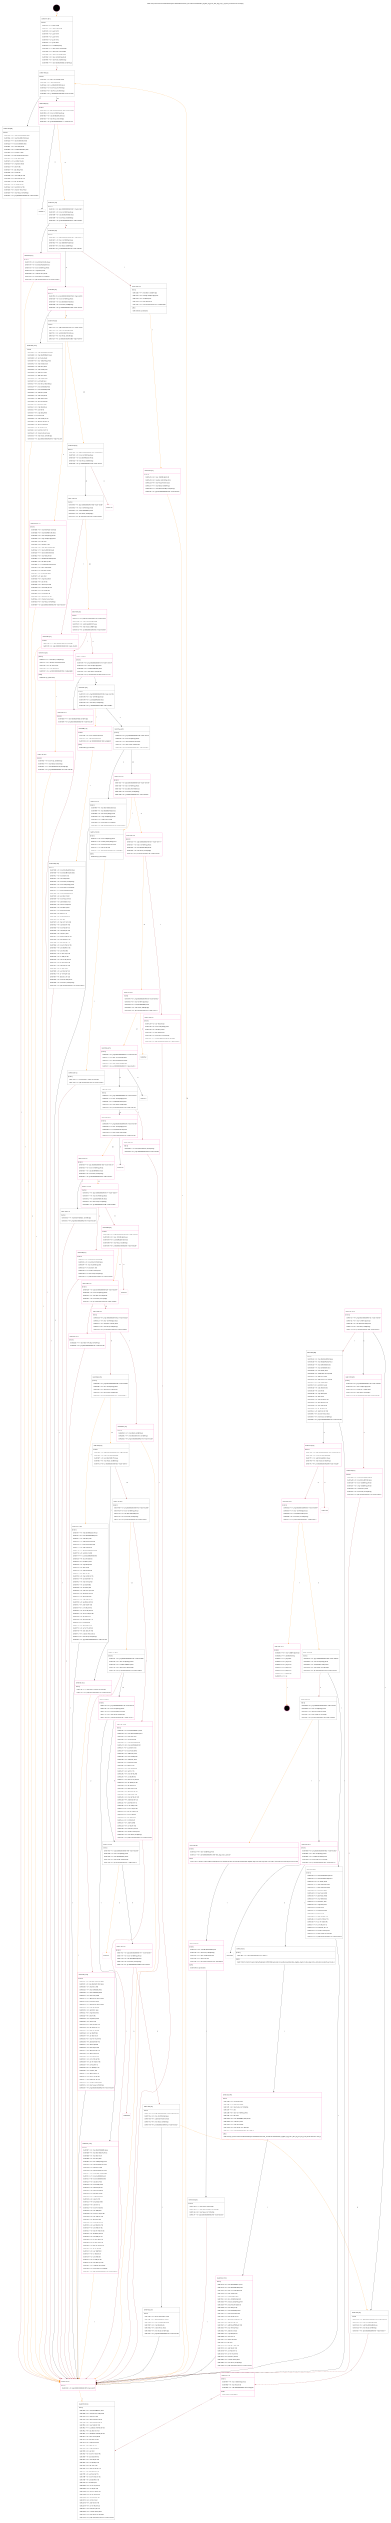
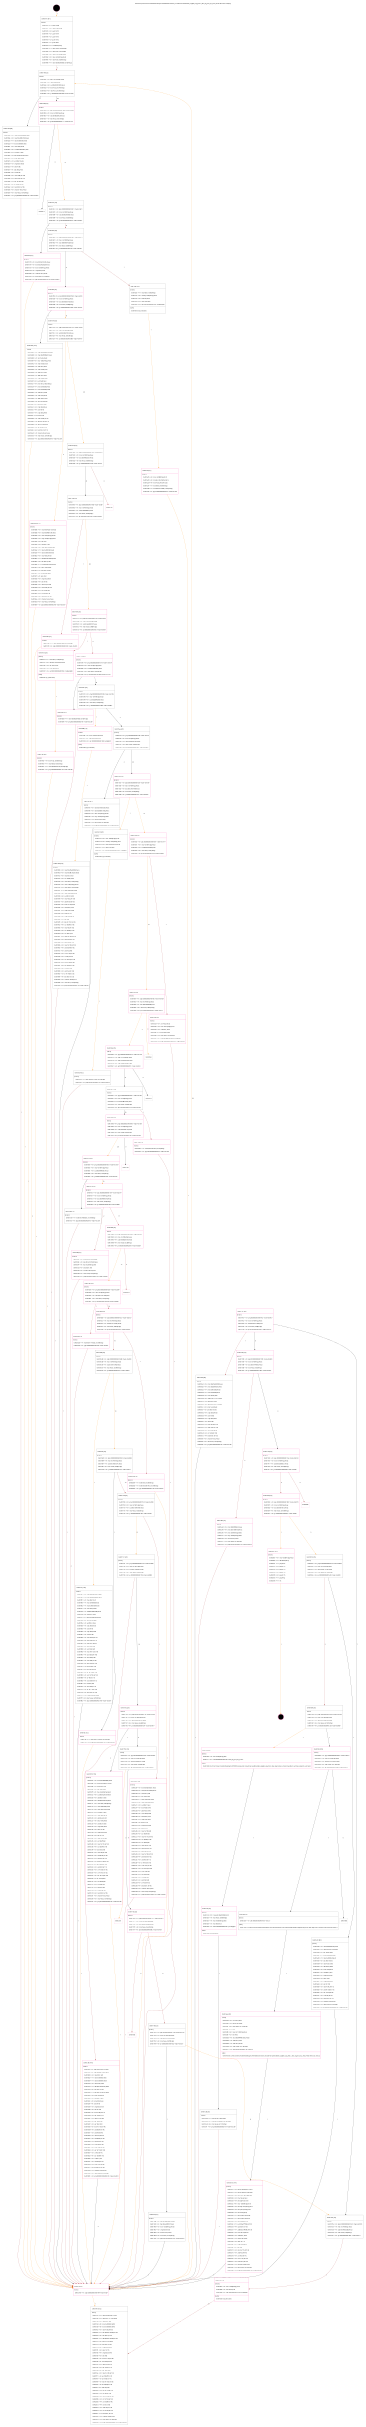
(323, 1432) -> (268, 1411)
